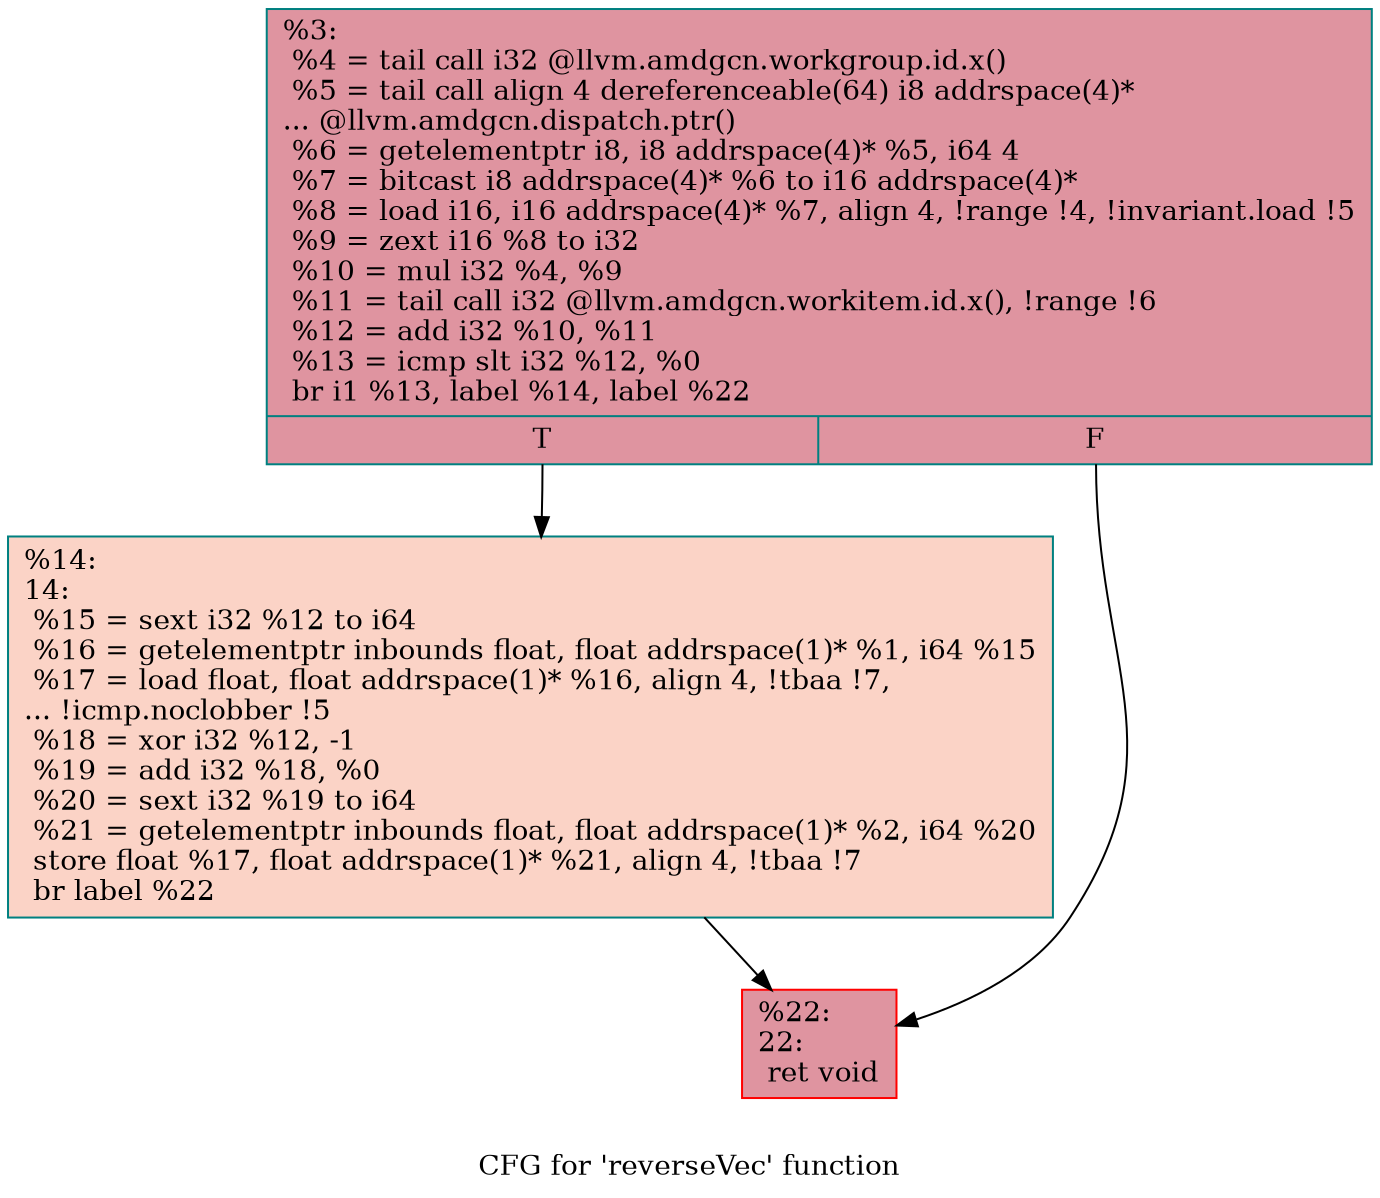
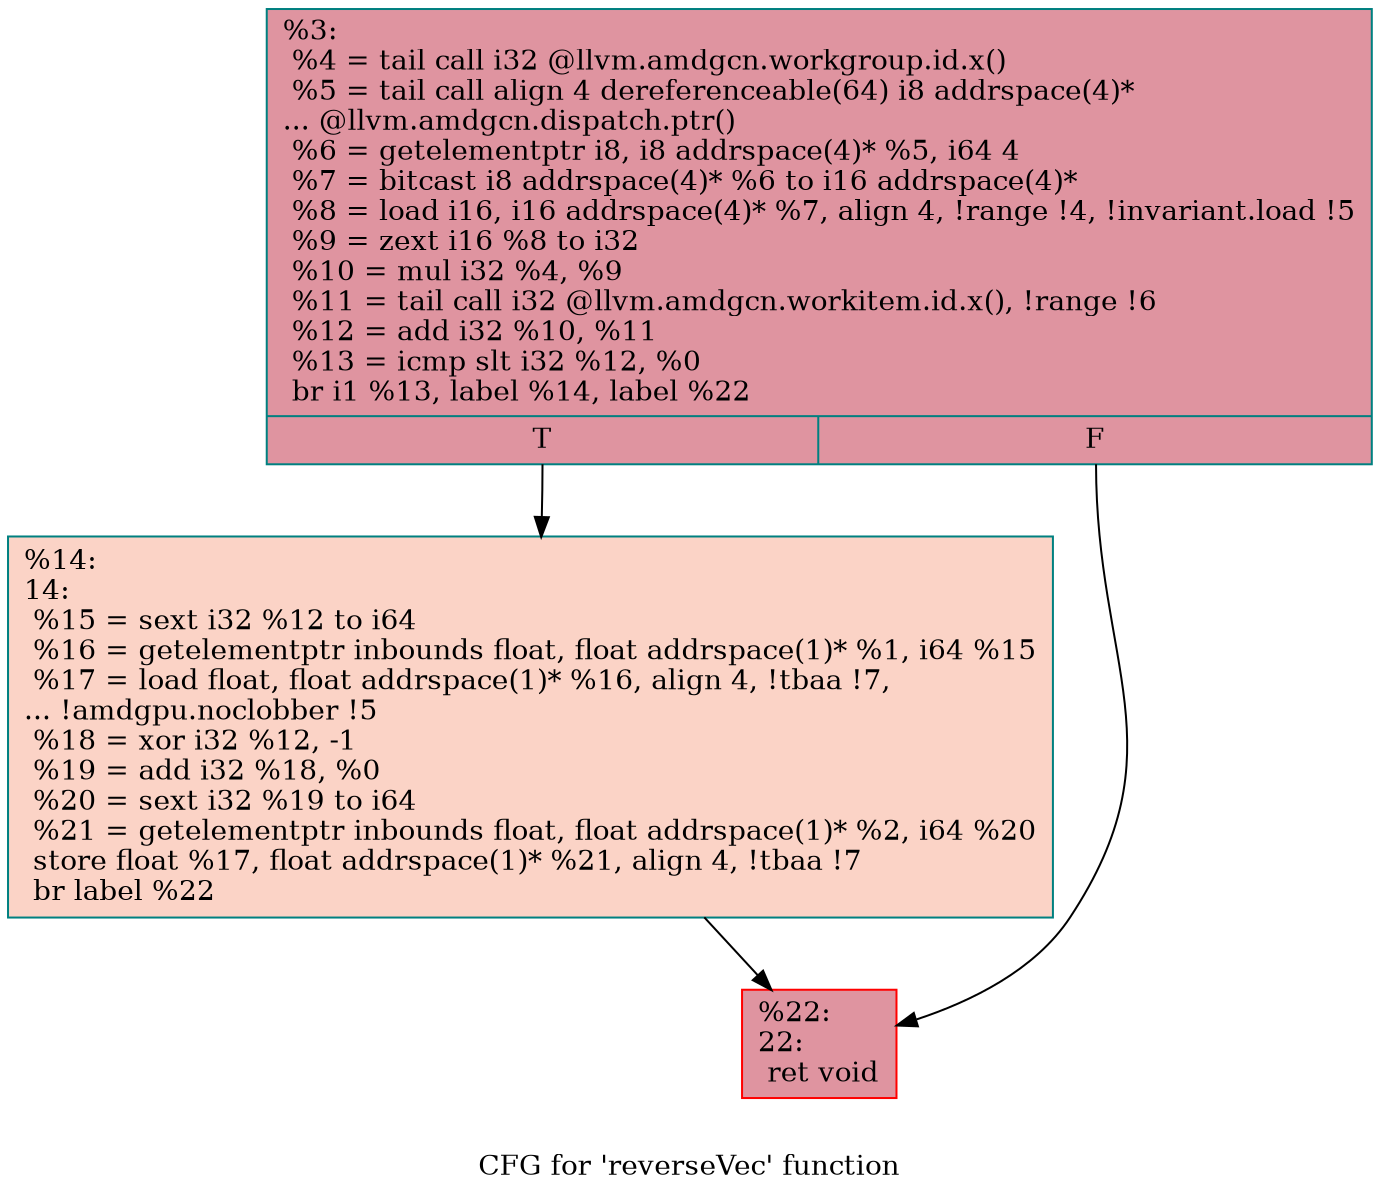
(178, 711) -> (202, 711)
